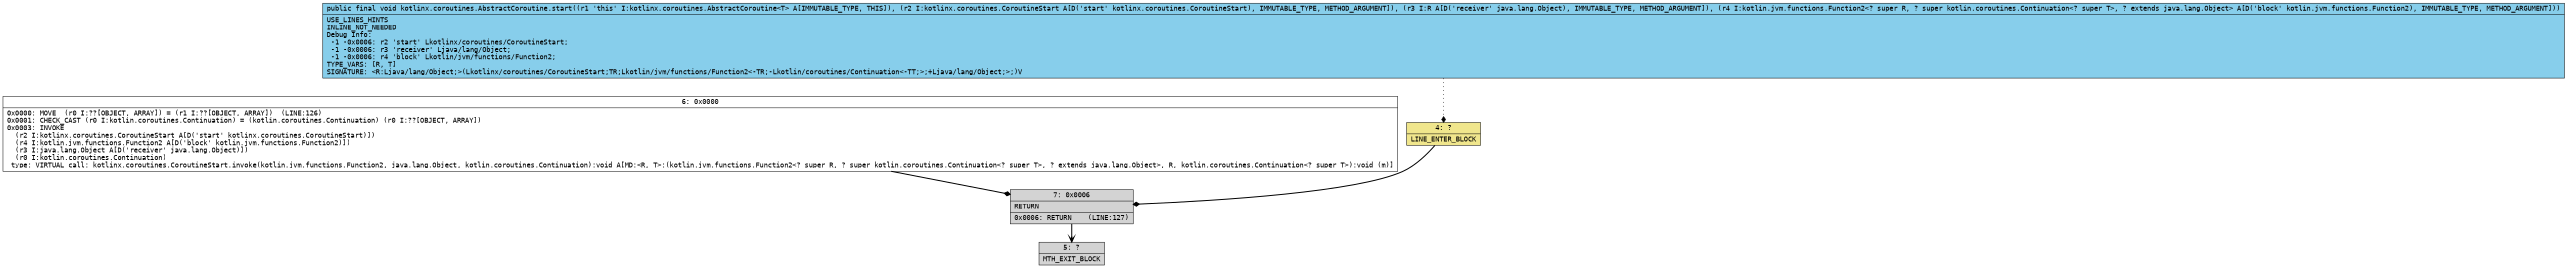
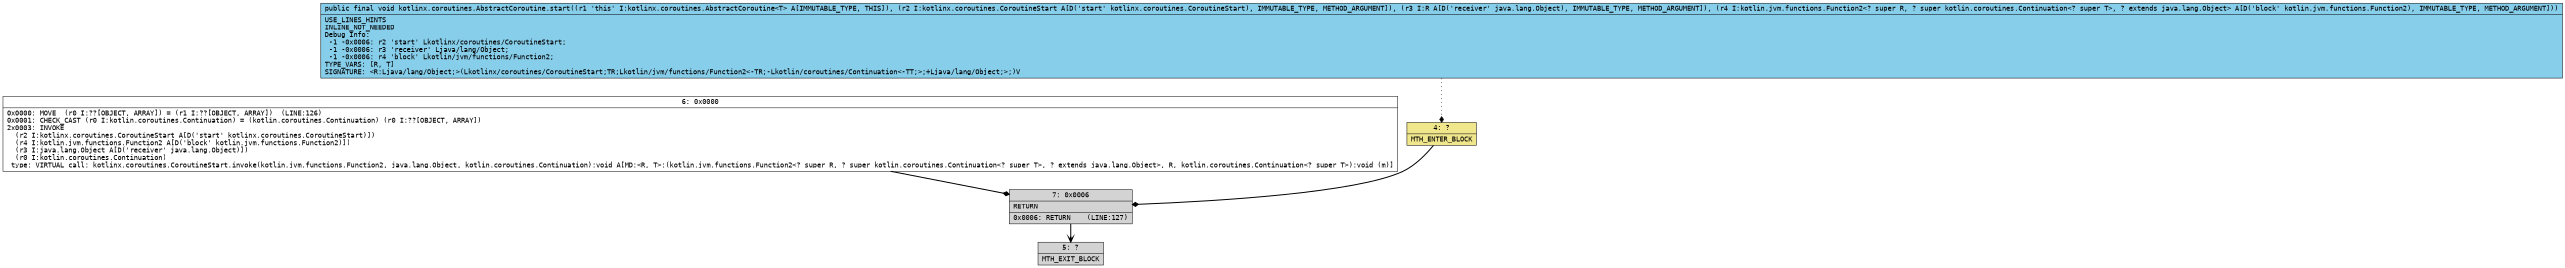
(40, 128) -> (40, 128)
(1444, 139) -> (1442, 139)
